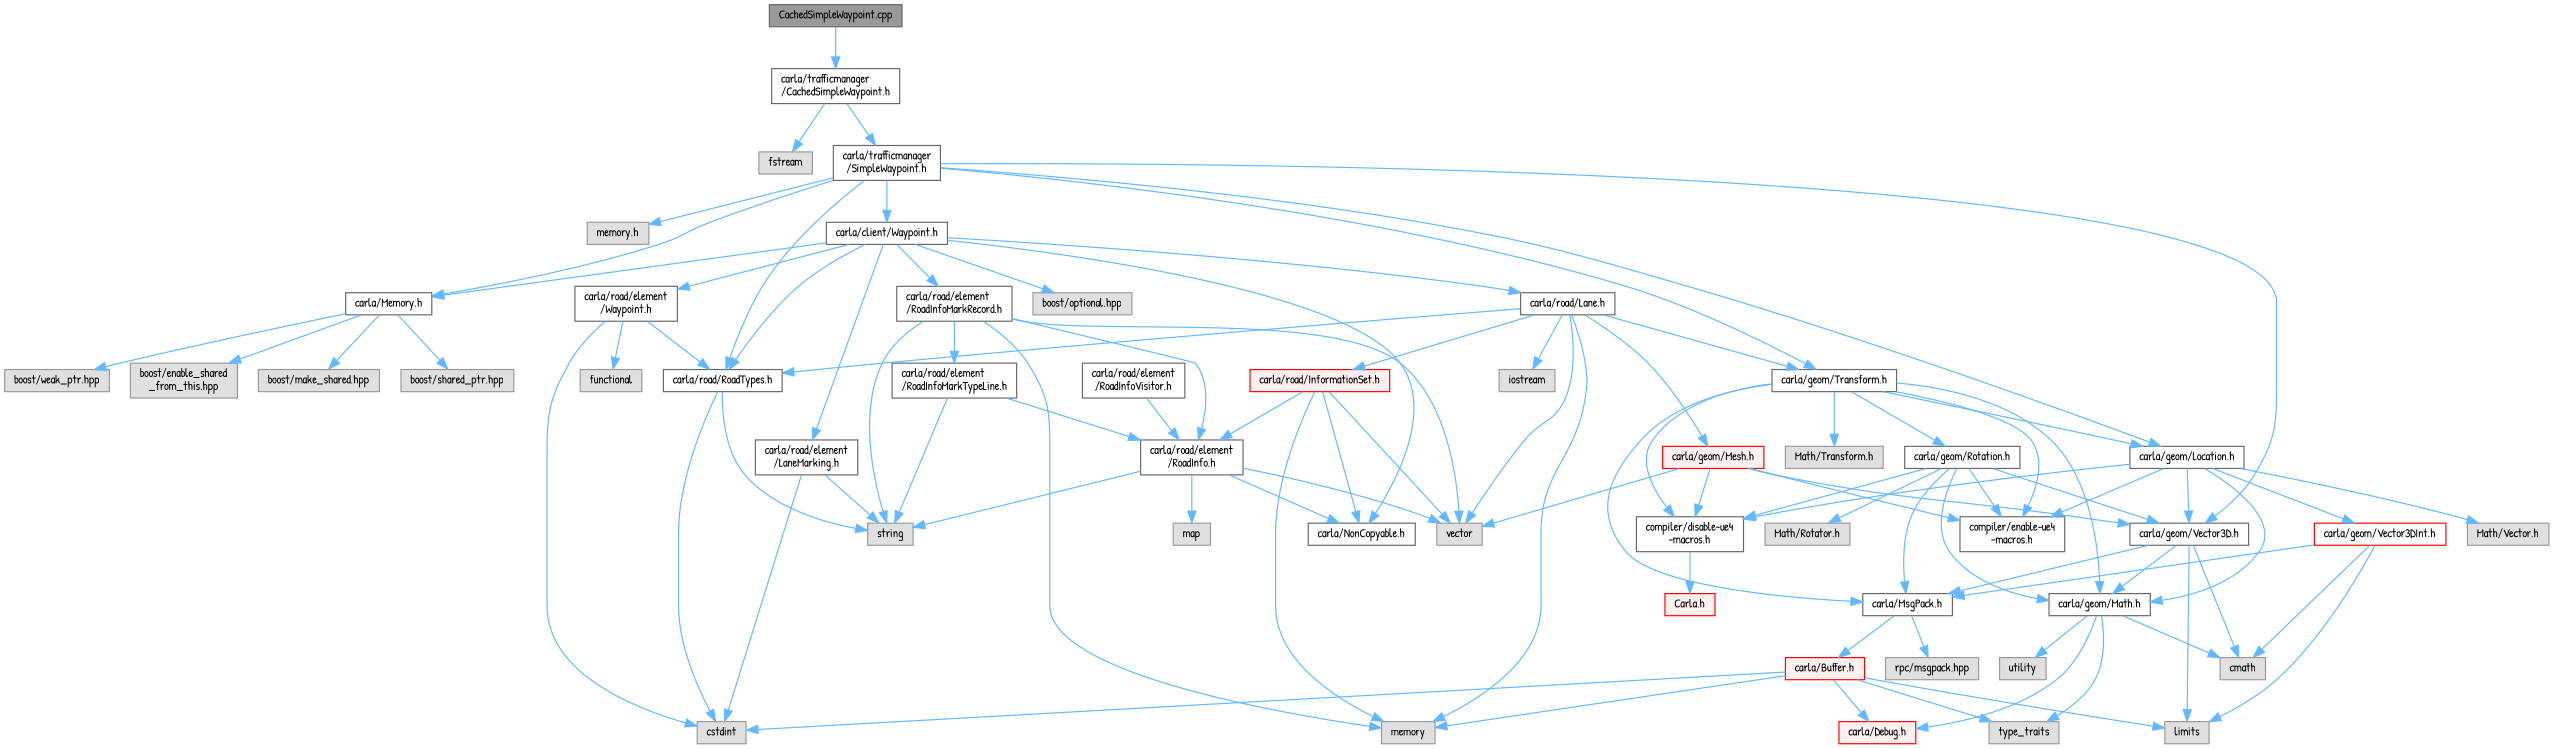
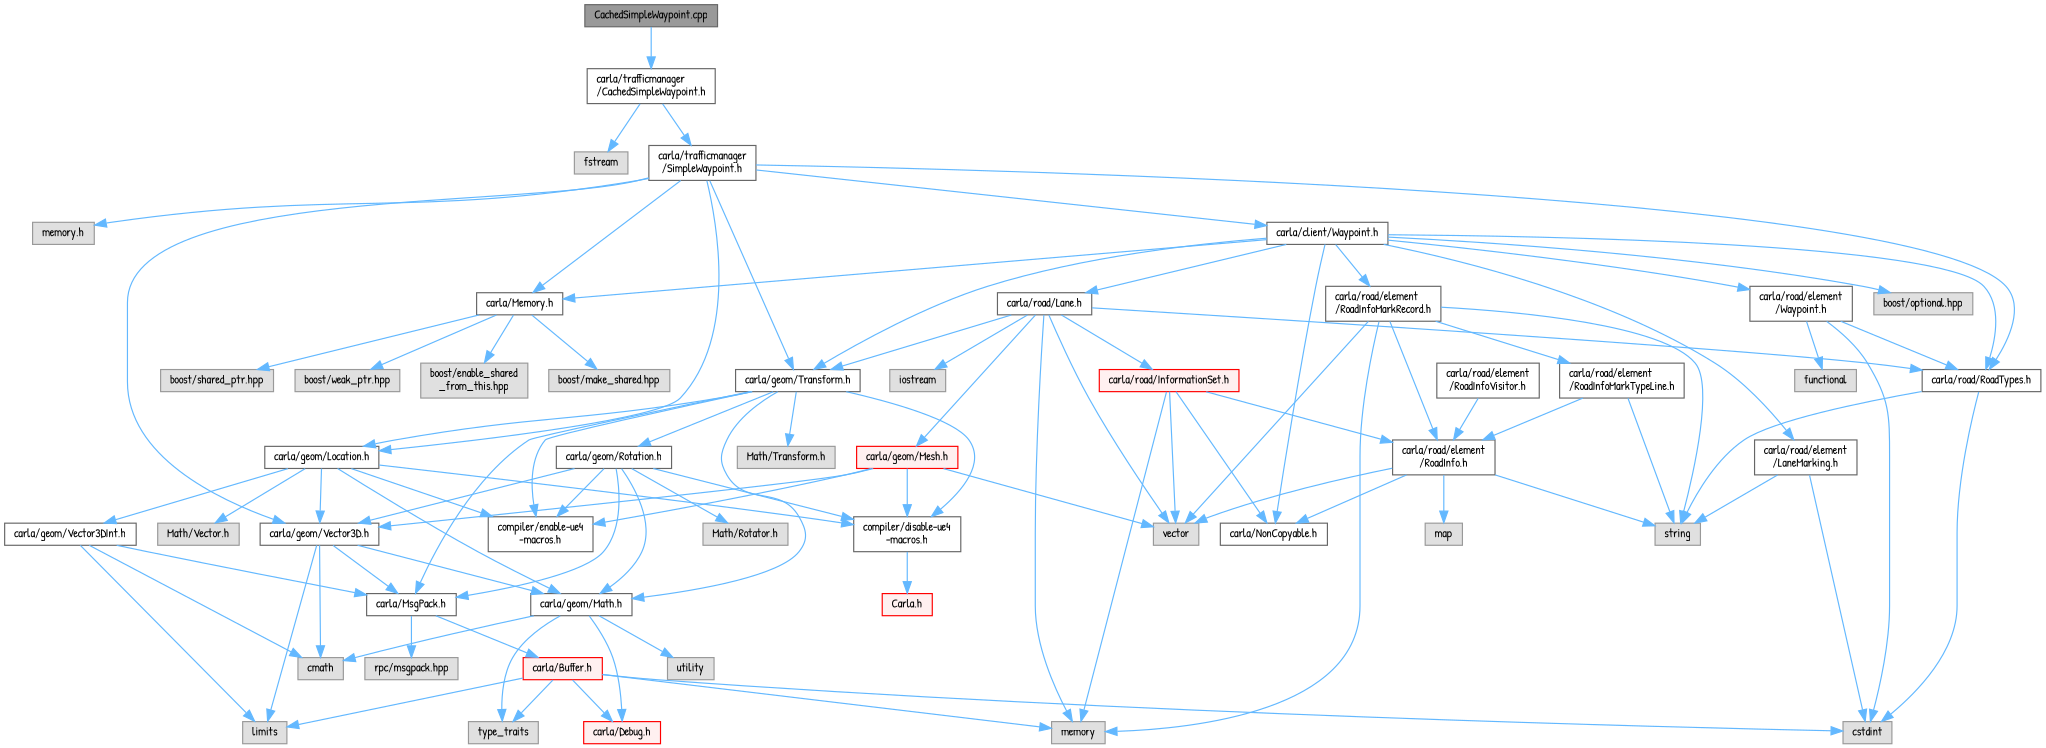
none -> (1037, 273)
(2380, 534) -> (70, 534)
